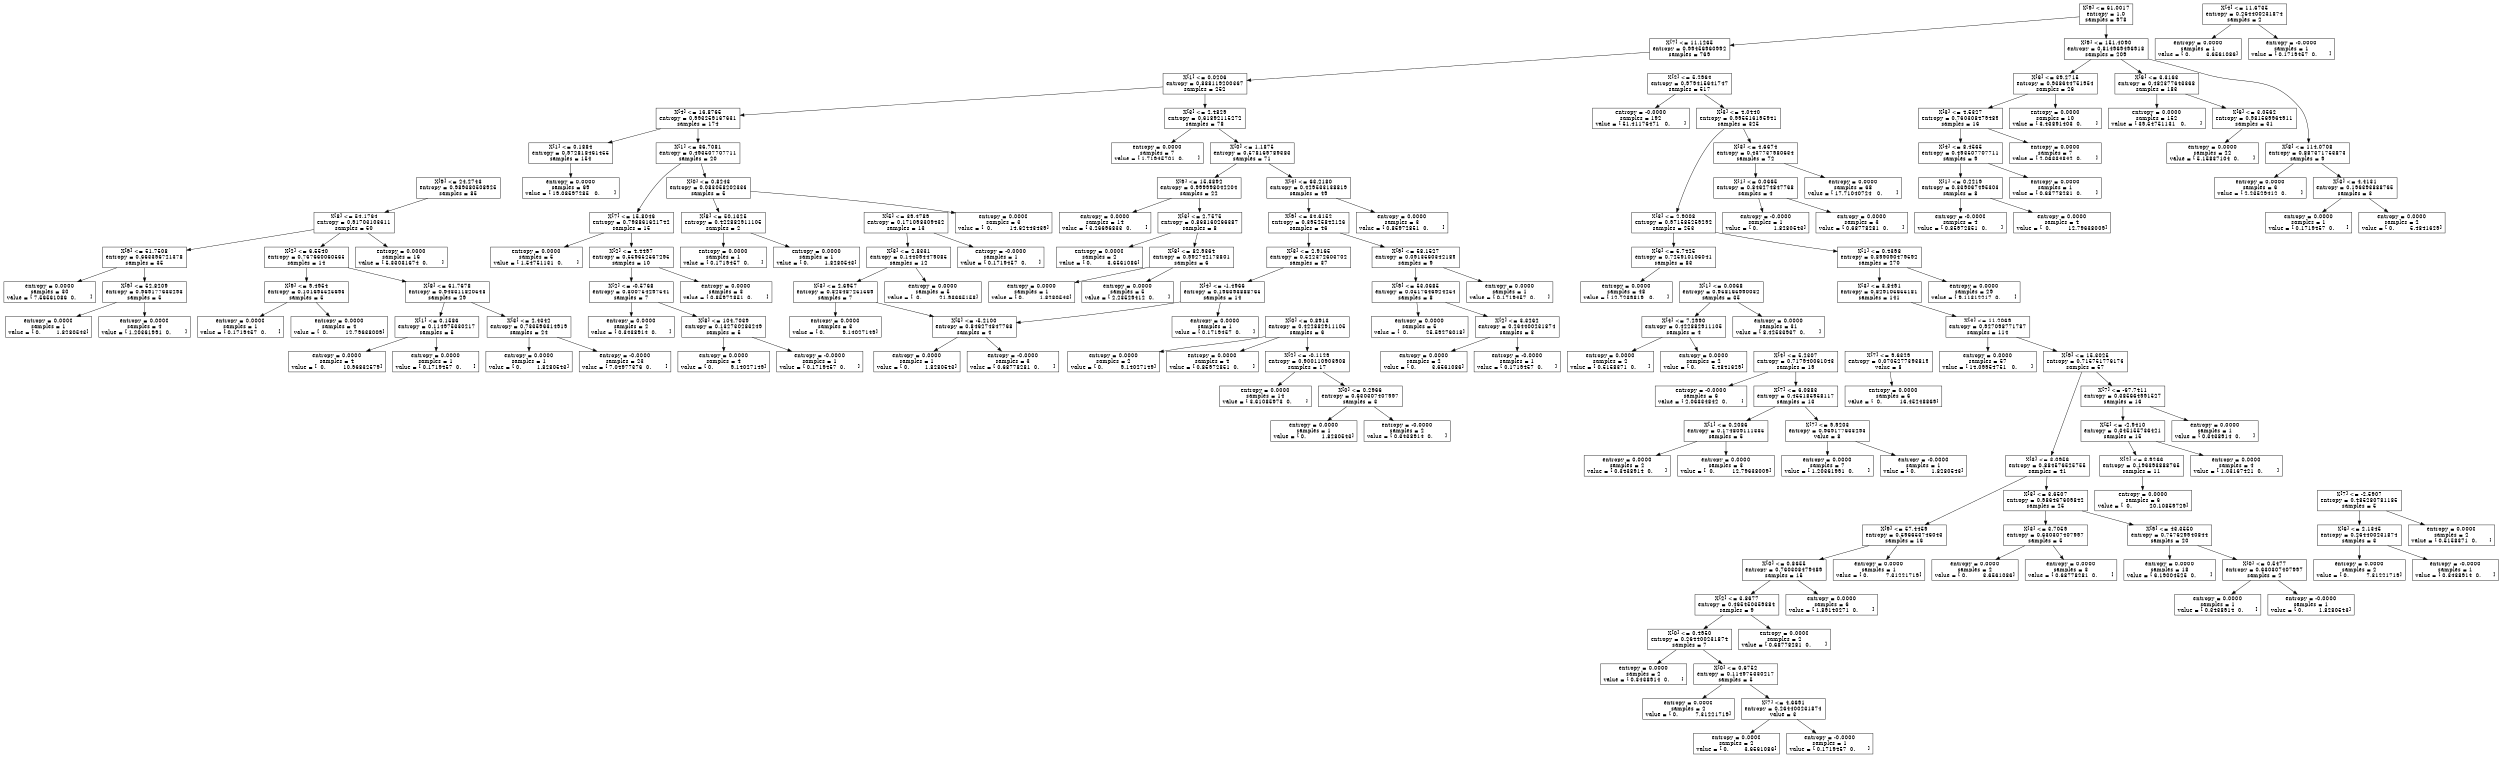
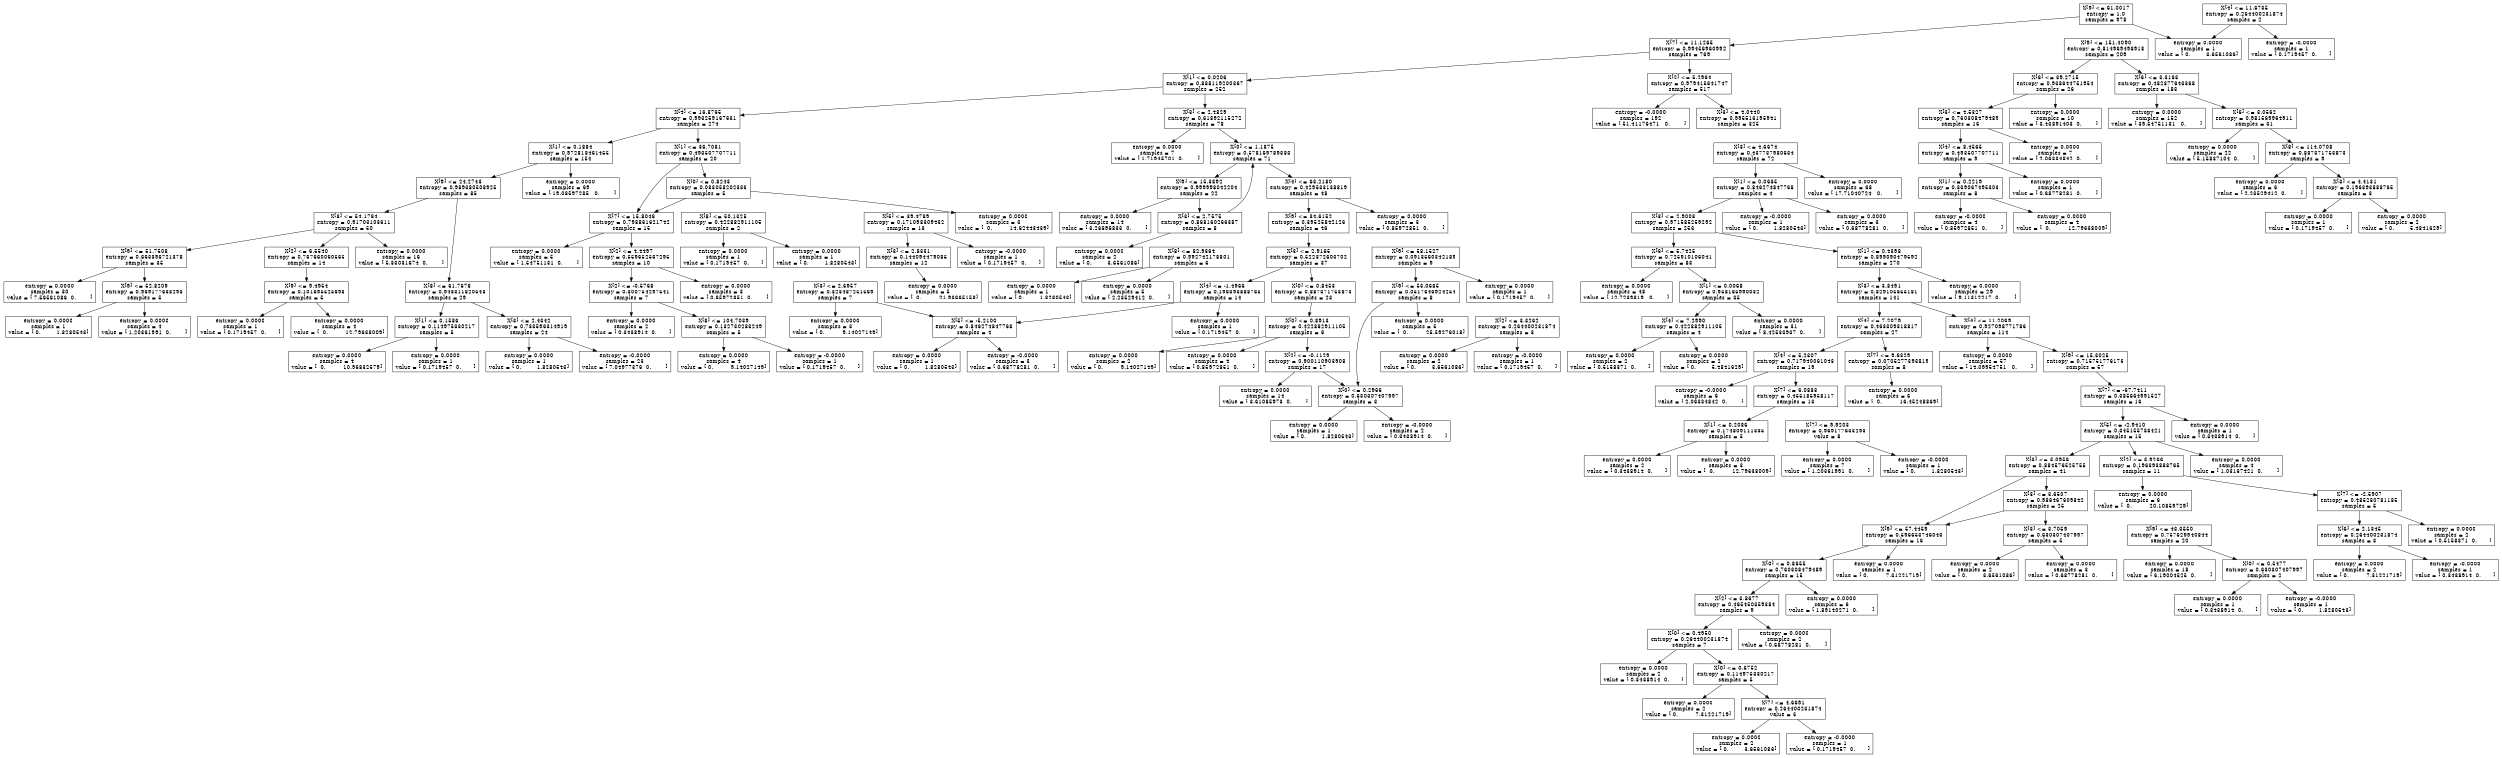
(2106, 30) -> (2150, 31)
none -> (1690, 64)
(2243, 81) -> (2279, 135)
(698, 118) -> (698, 118)
(1746, 134) -> none
(1696, 165) -> (1717, 205)
none -> (516, 170)
(1309, 188) -> (1309, 188)
(715, 203) -> (672, 204)
(1196, 238) -> (1247, 194)
(1360, 239) -> none
(375, 274) -> (454, 238)
(874, 274) -> none
none -> (1696, 274)
none -> (1313, 292)
(1465, 309) -> (1359, 337)
none -> (1879, 327)
(1988, 327) -> (1988, 327)
(1889, 362) -> (1889, 362)
(1810, 412) -> none
(2067, 412) -> (2087, 448)
none -> (2248, 486)
(2106, 517) -> (1977, 517)
